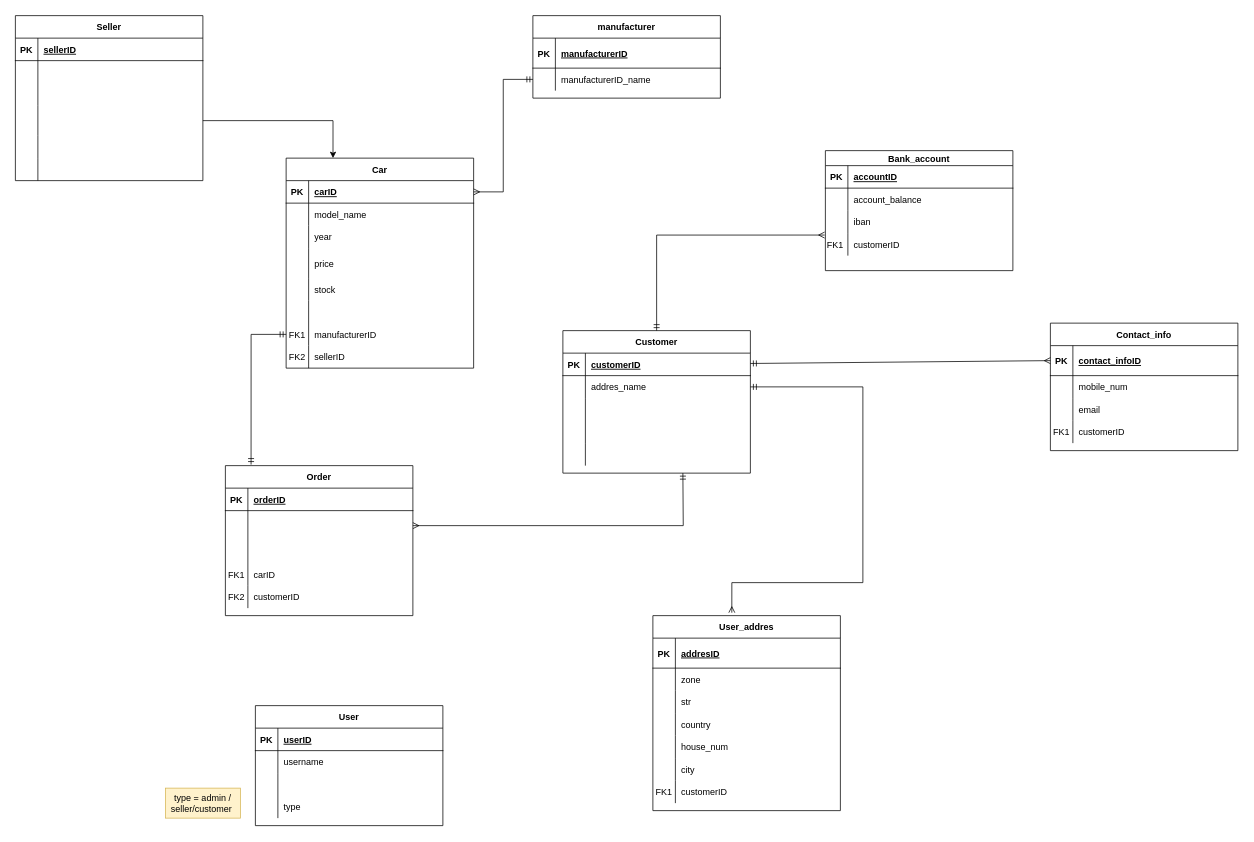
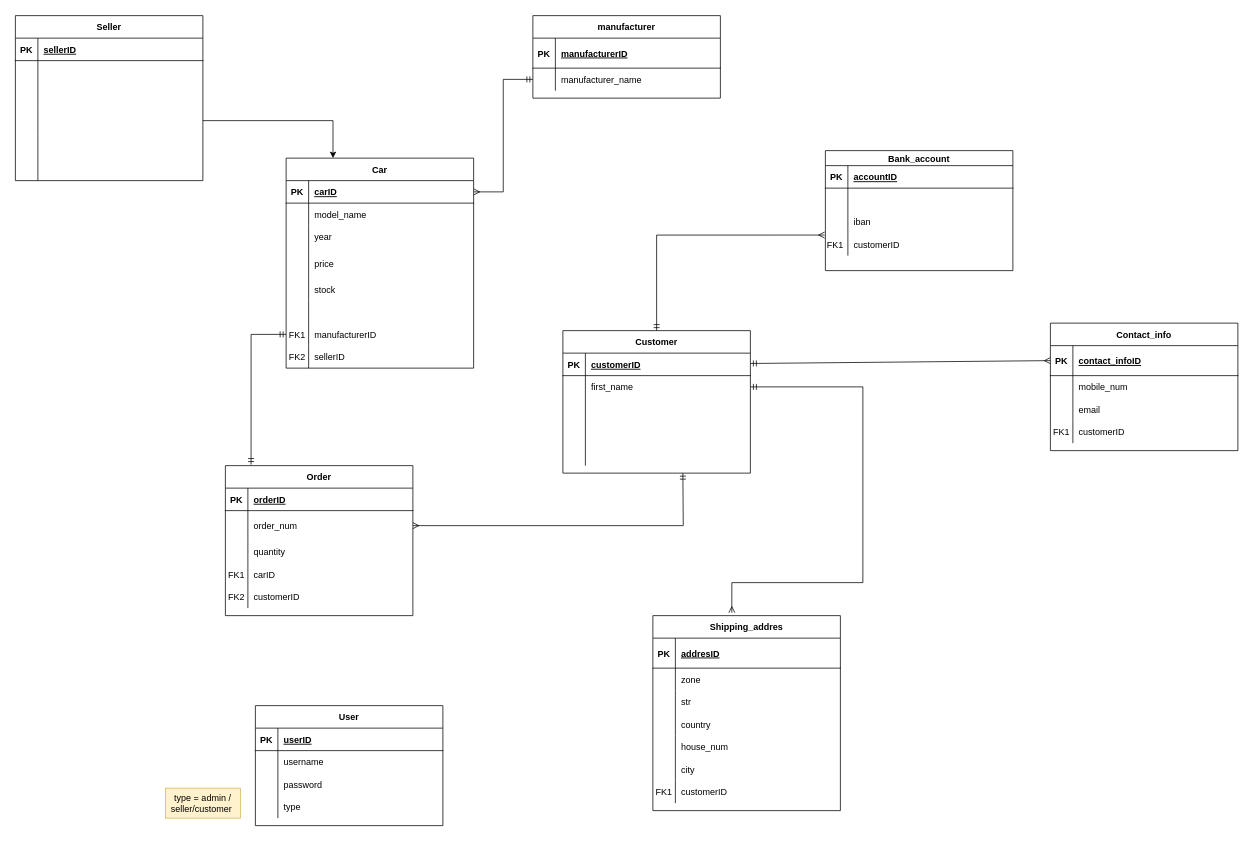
(609, 80) -> (604, 80)
(930, 199) -> none
(619, 387) -> (615, 387)
none -> (330, 525)
none -> (330, 552)
(746, 627) -> (746, 627)
none -> (360, 784)
